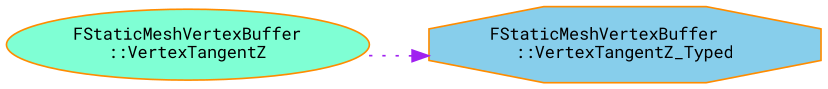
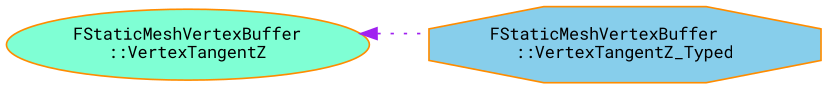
(386, 56) -> (403, 33)
